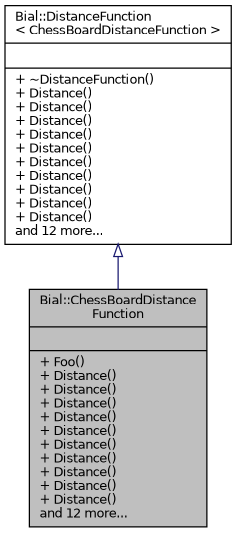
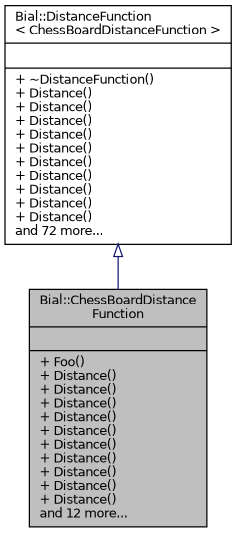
(59, 231) -> (59, 231)
